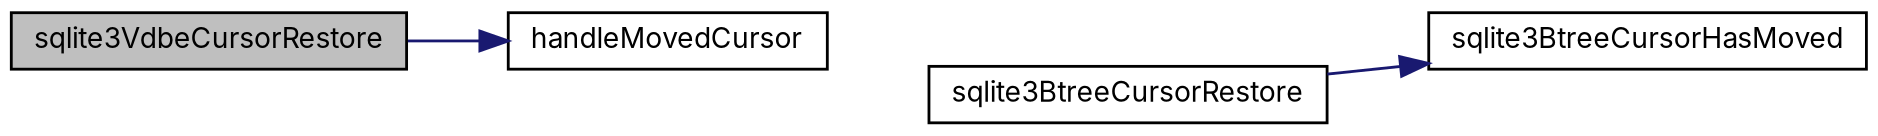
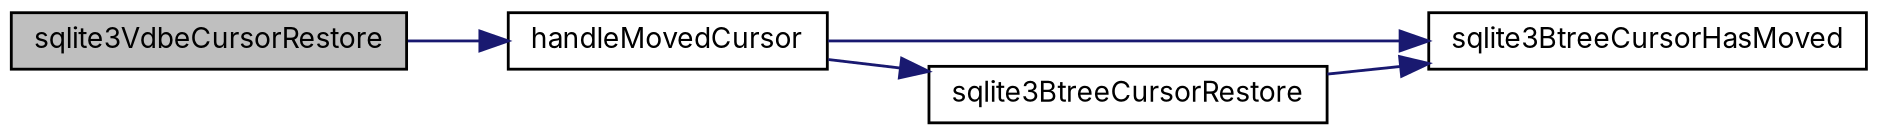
none -> (1114, 41)
none -> (864, 64)
